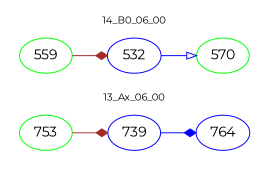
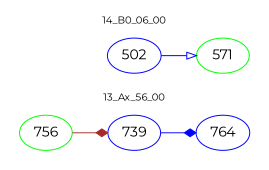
(46, 56) -> none
(134, 56) -> (134, 56)
(223, 56) -> (223, 56)
(135, 98) -> (135, 98)
(46, 133) -> (46, 133)
